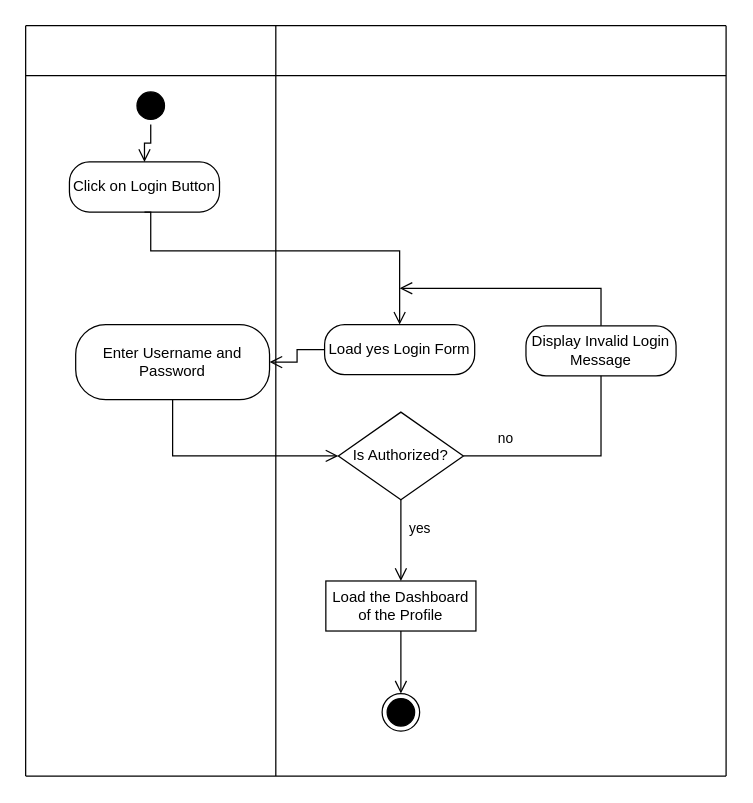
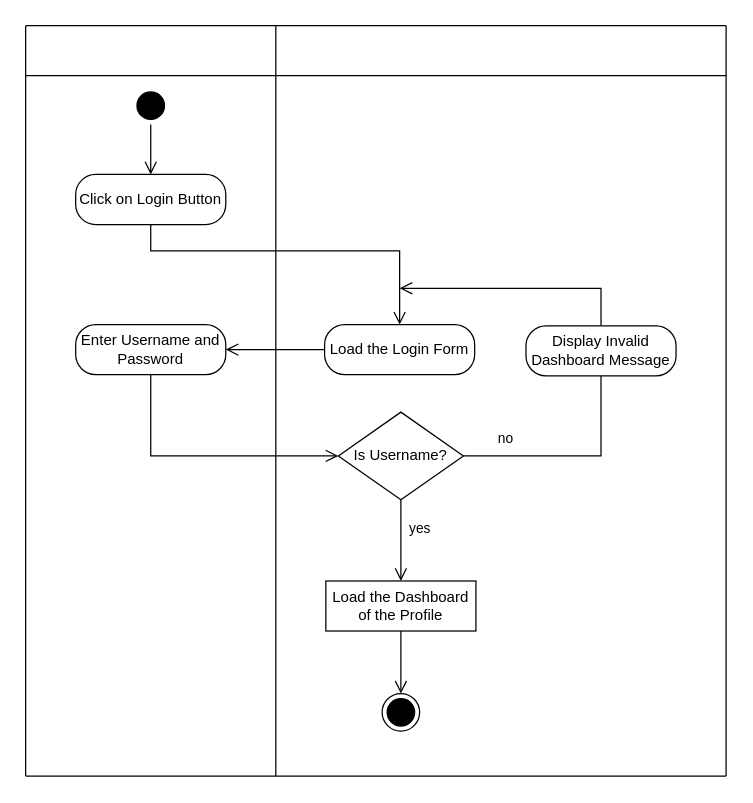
(144, 187) -> (151, 199)
(399, 349) -> (399, 349)
(601, 351) -> (601, 351)
(173, 362) -> (151, 349)
(401, 456) -> (401, 456)
